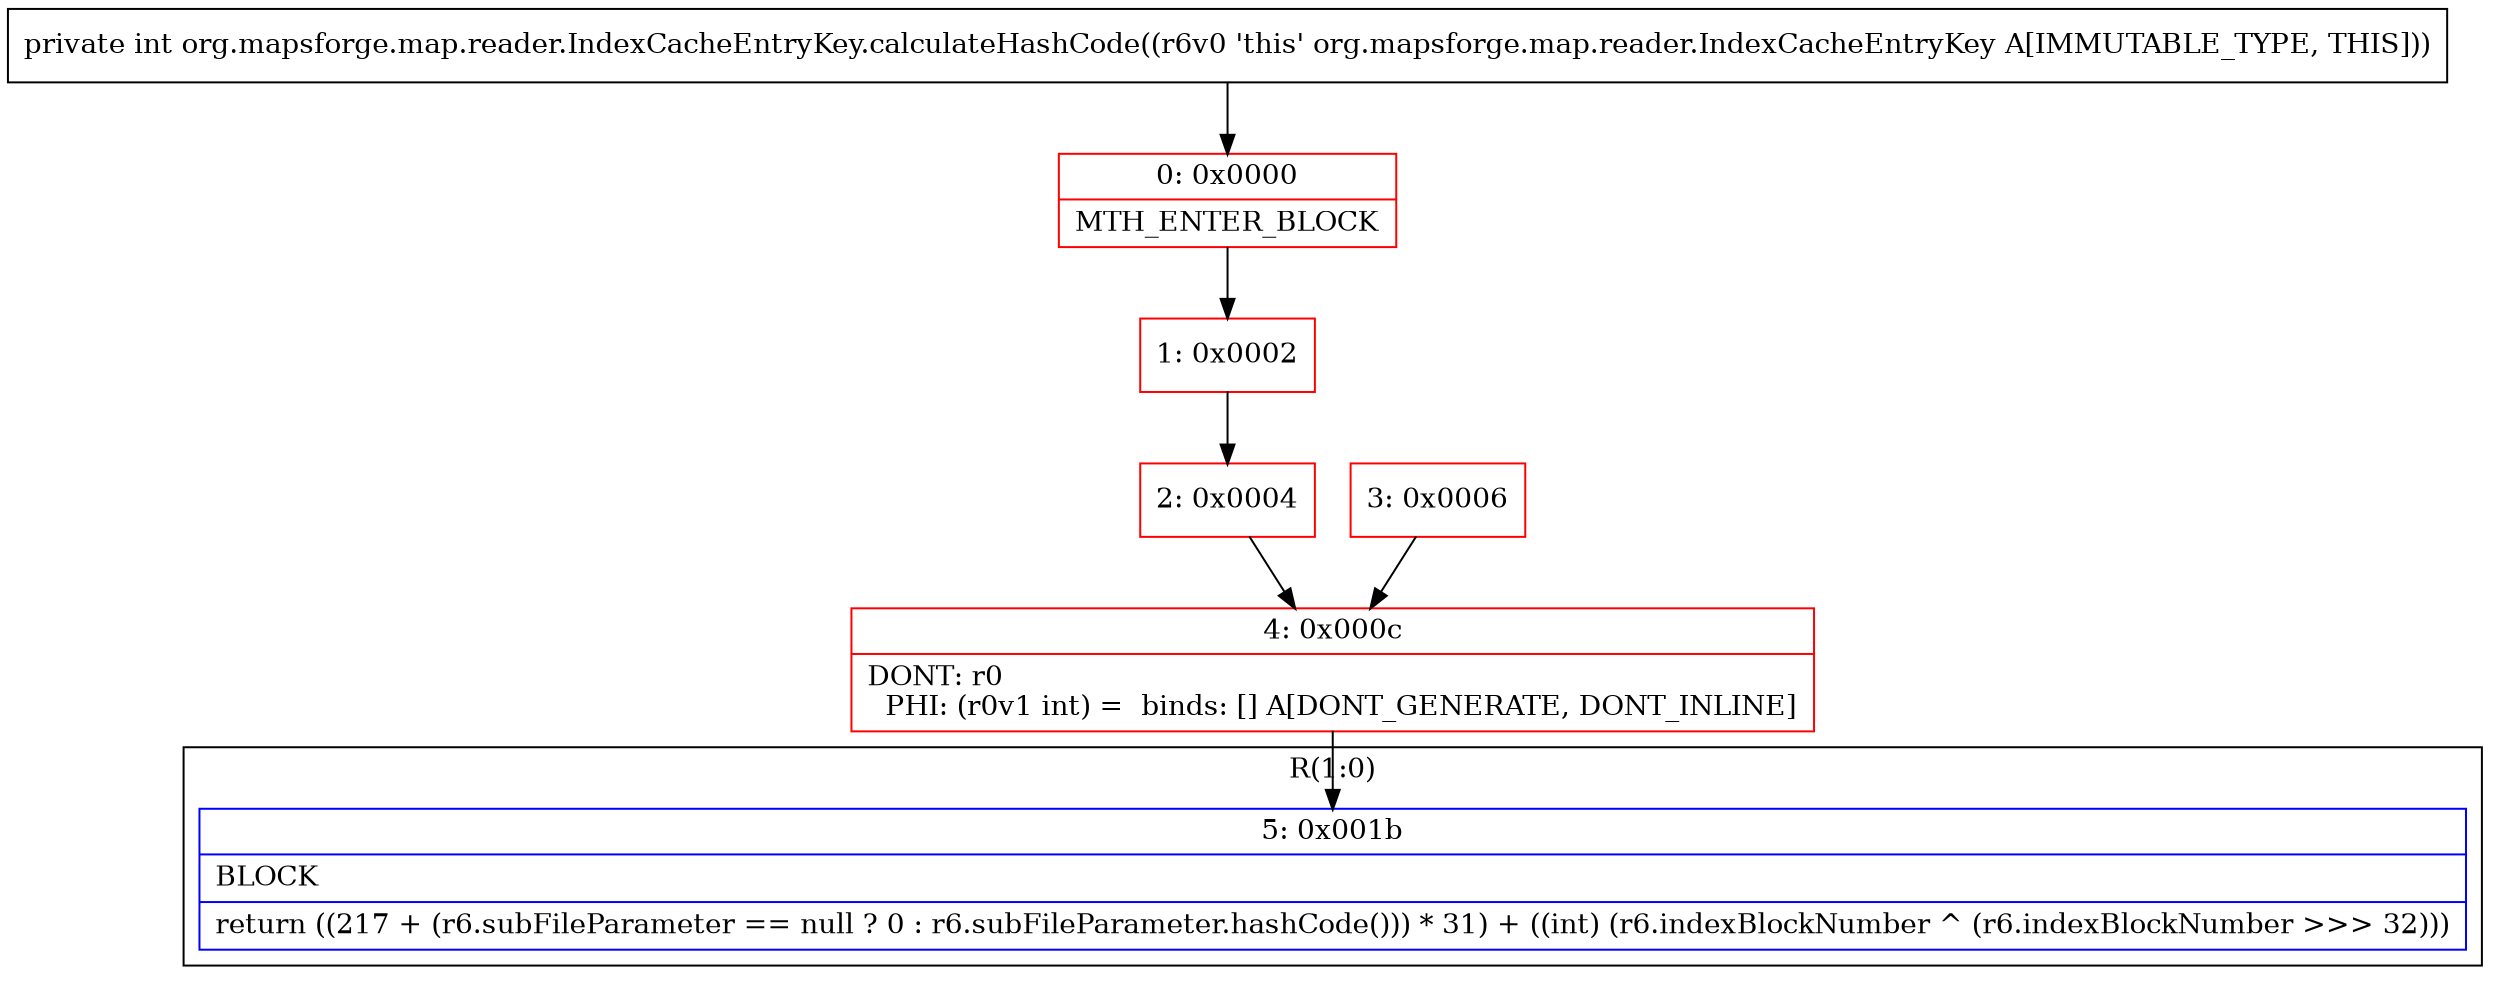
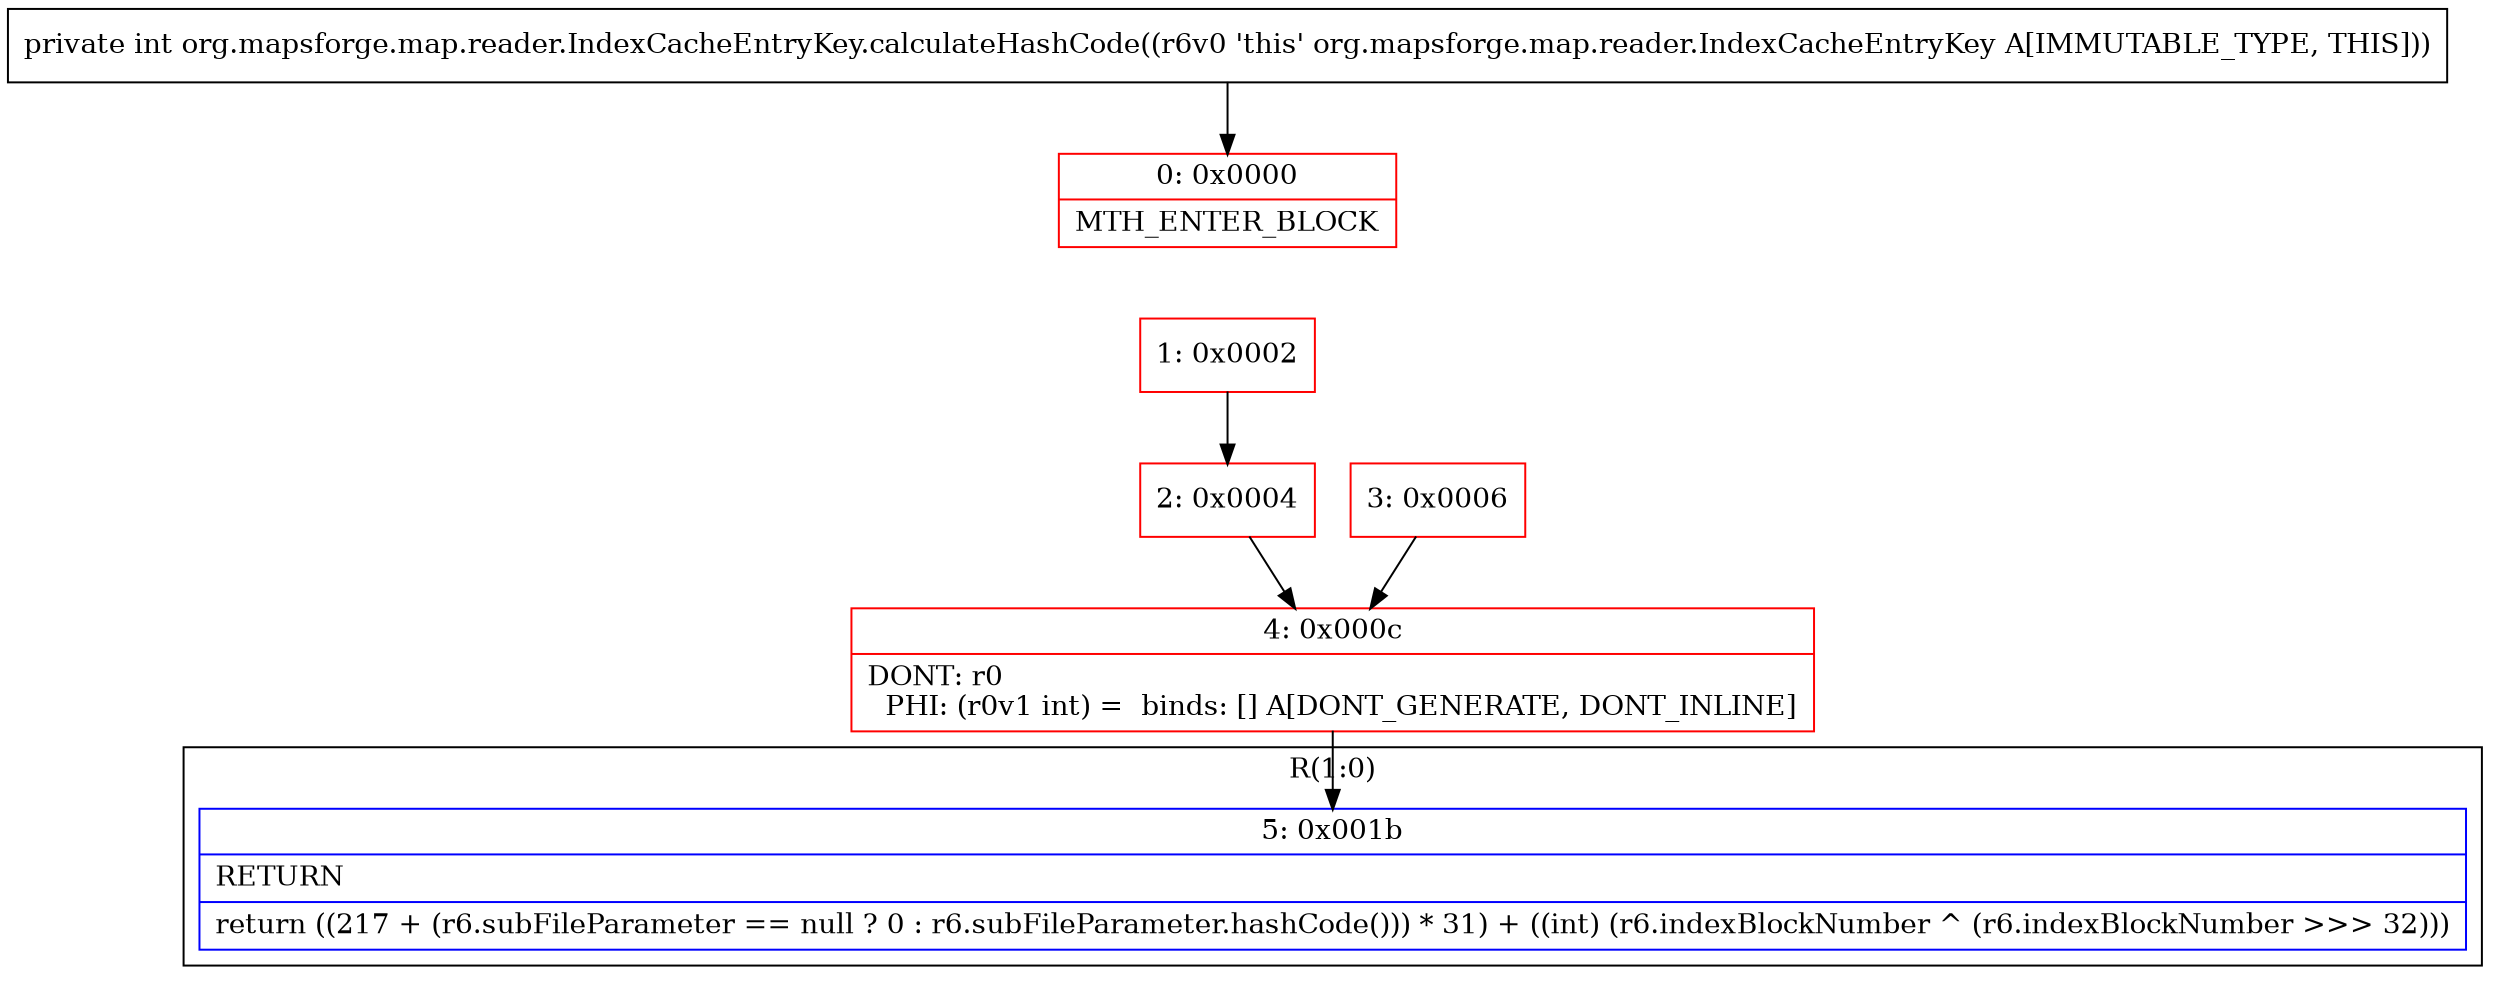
(1228, 273) -> none
(267, 877) -> (280, 877)
